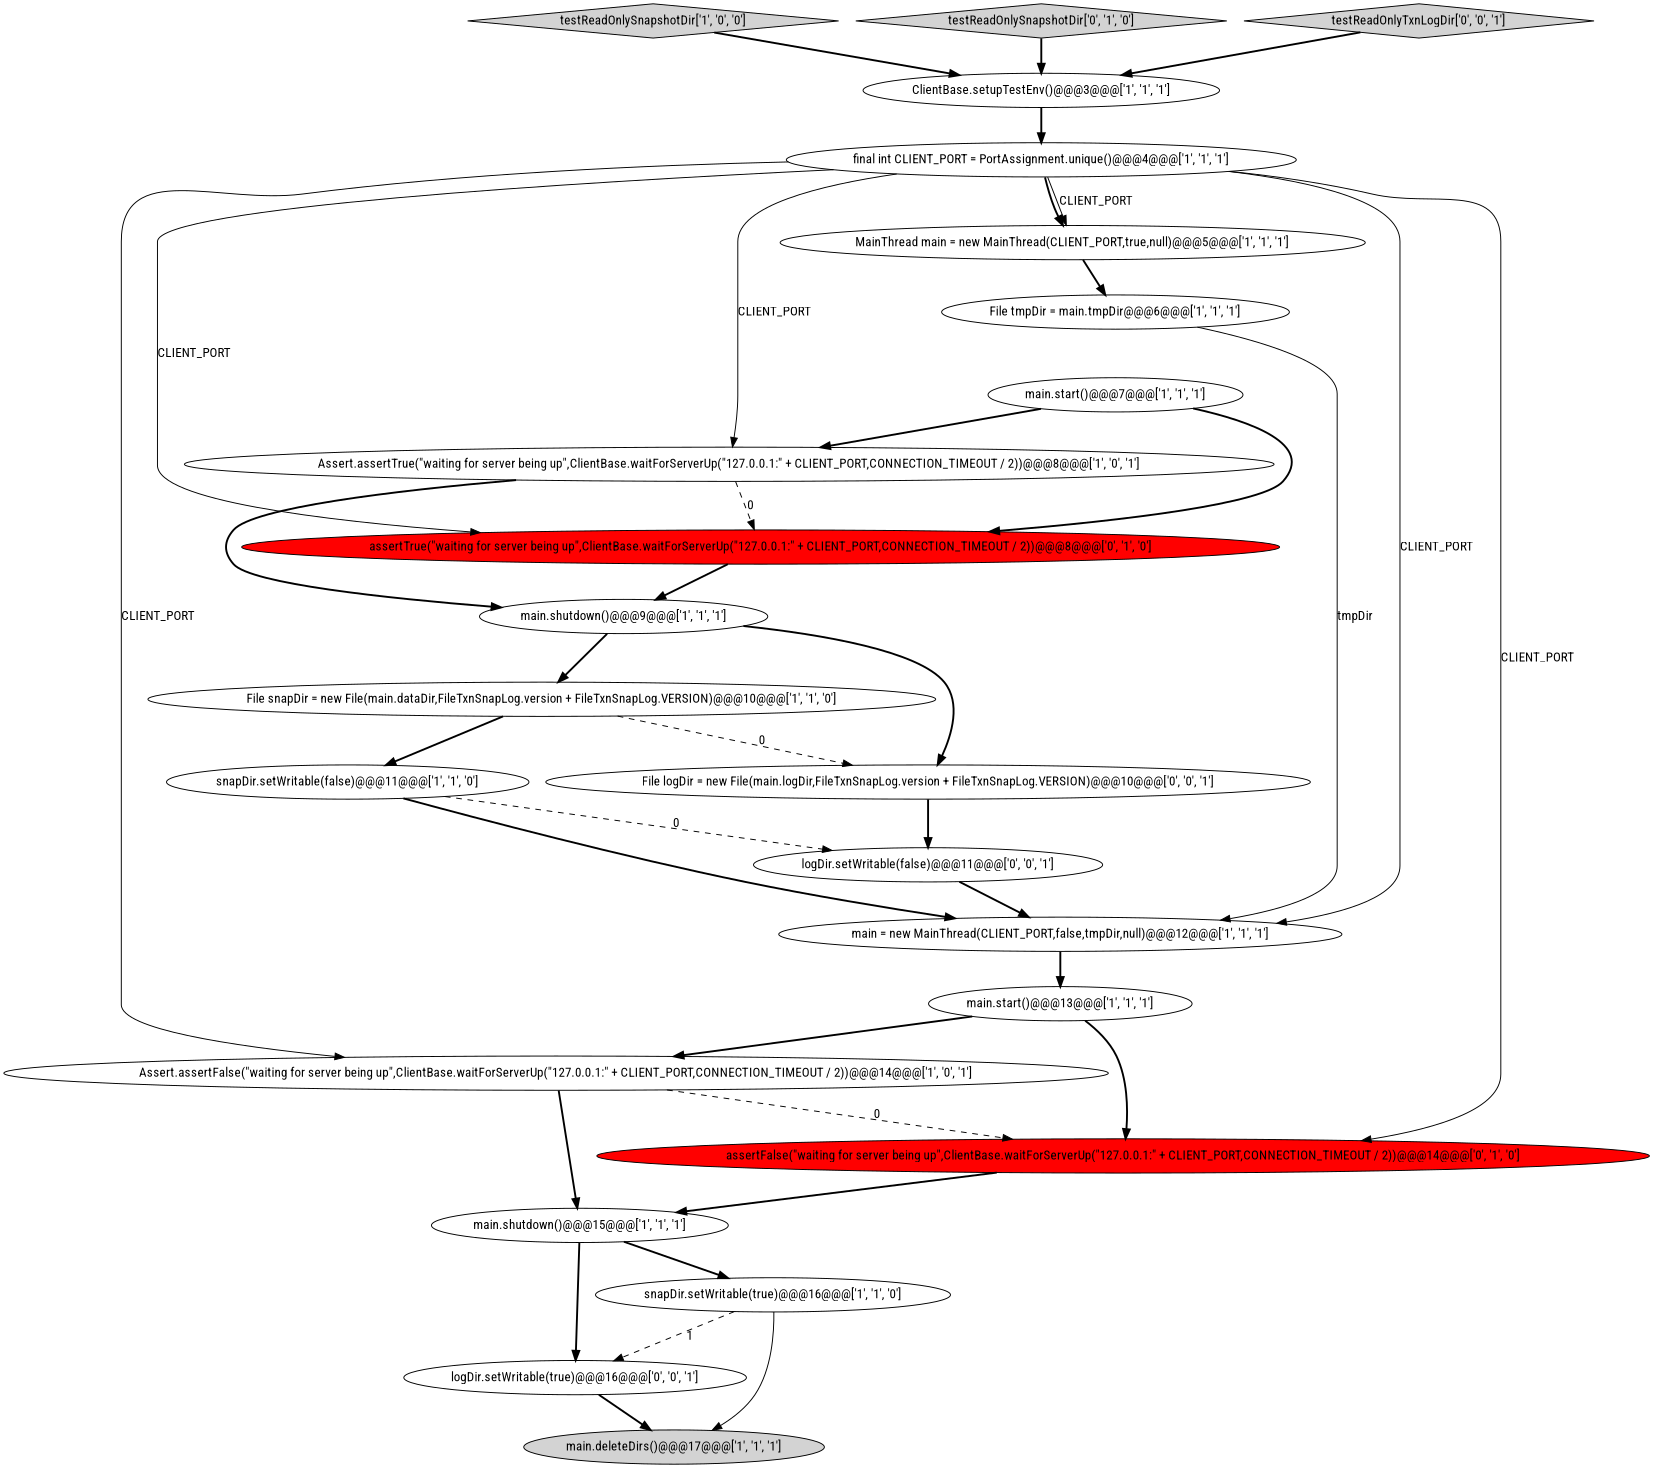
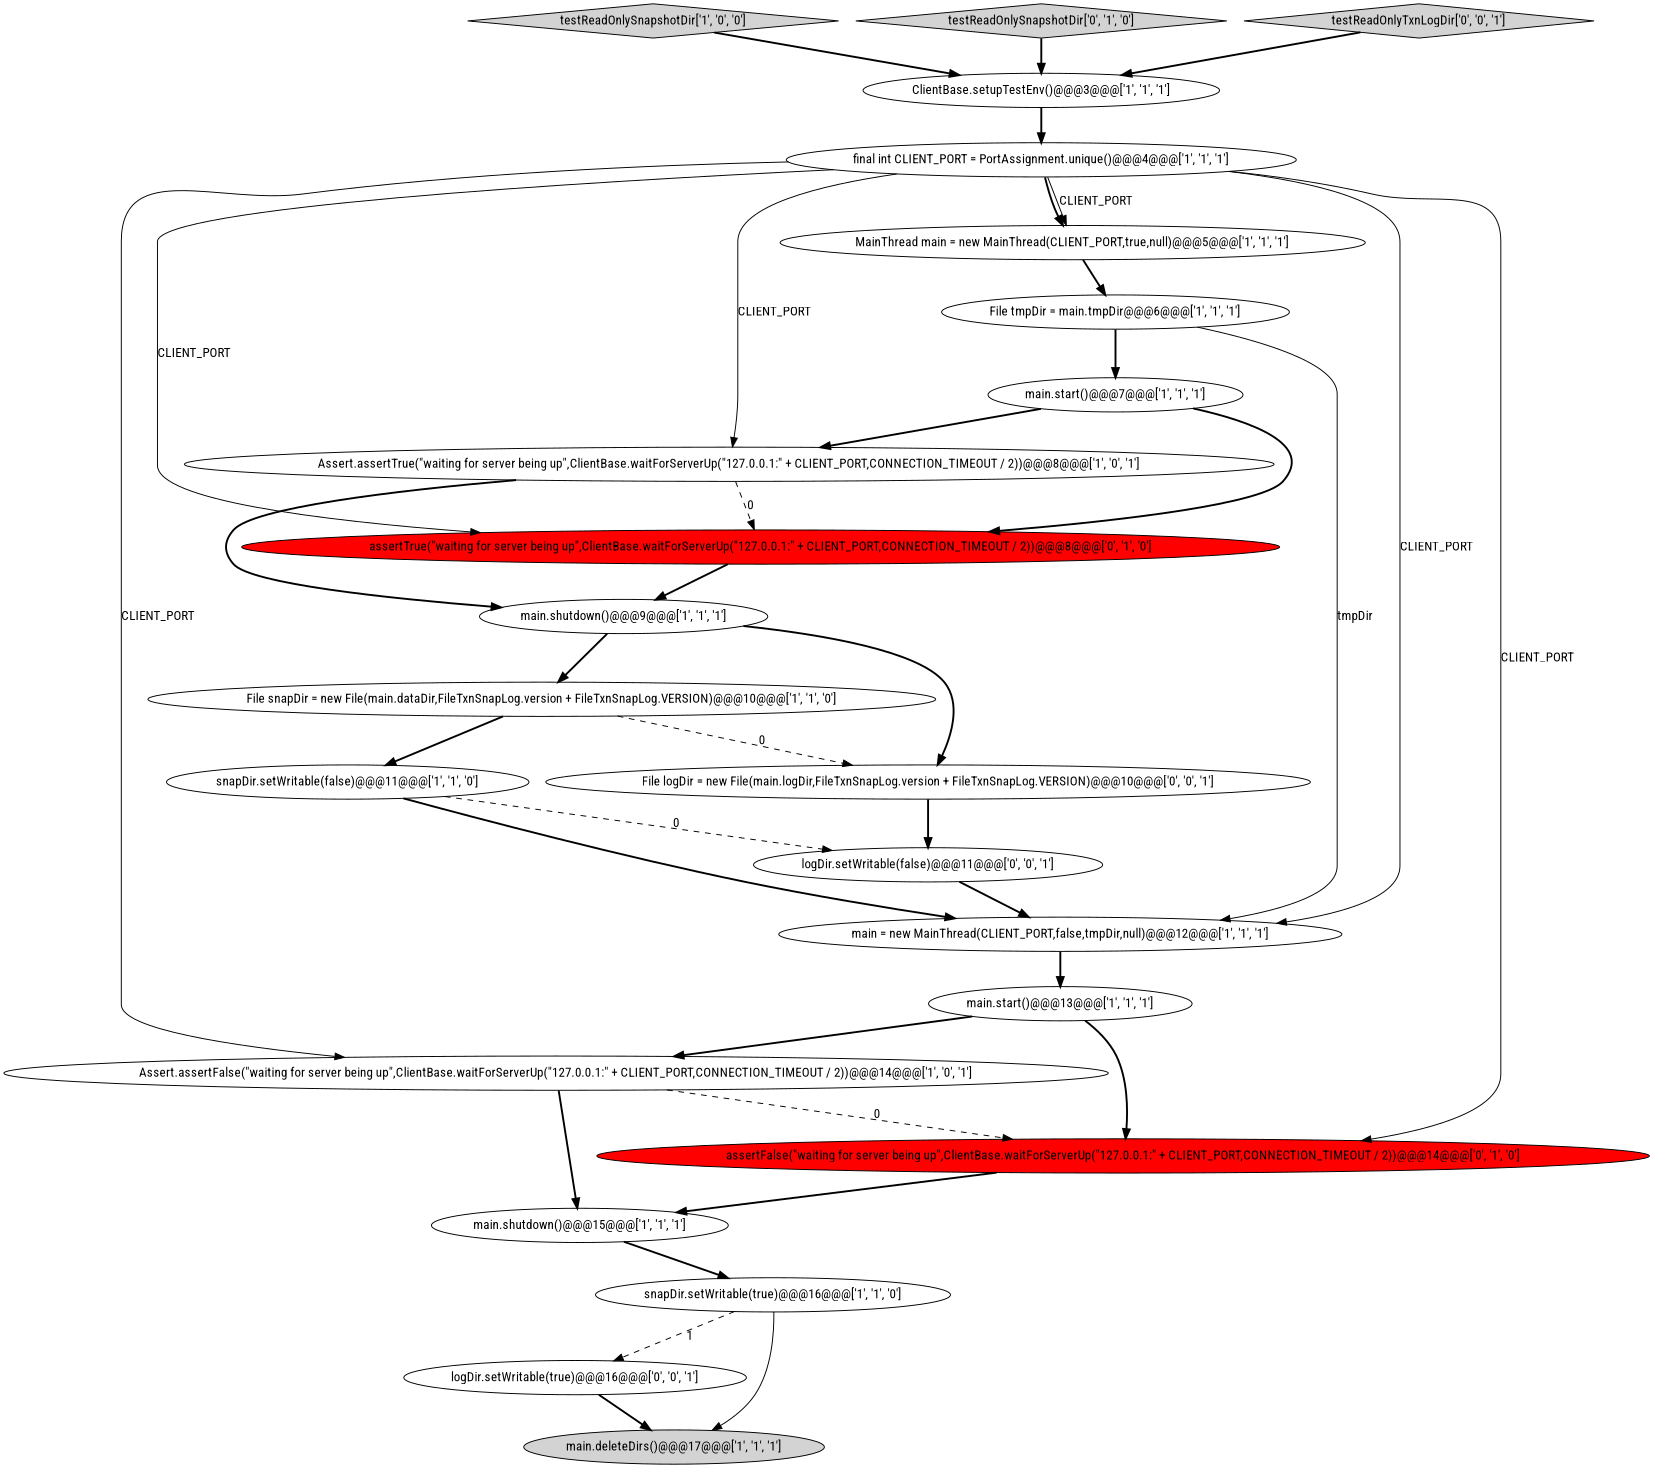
none -> (1116, 349)
(578, 1297) -> none
